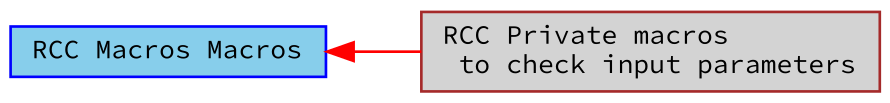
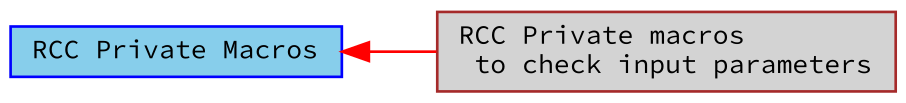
(168, 52) -> (176, 52)
